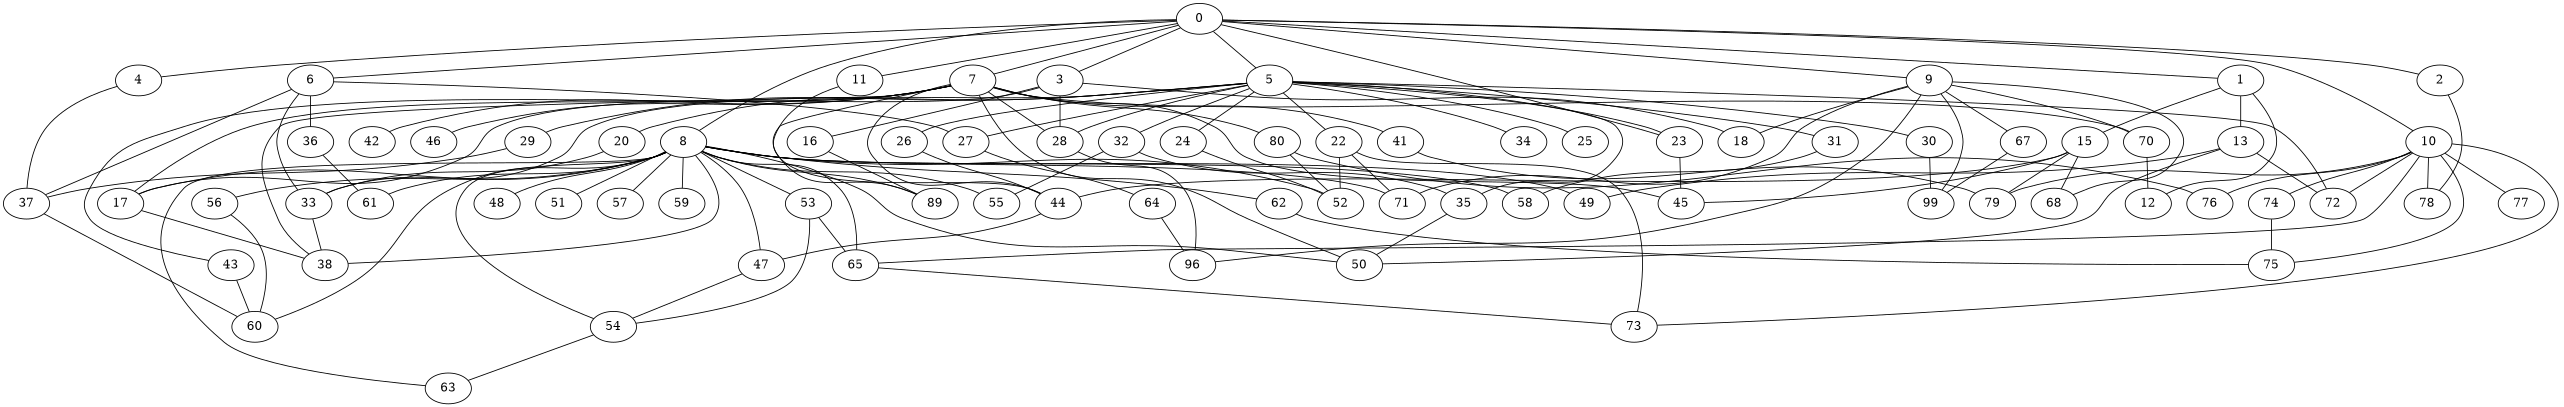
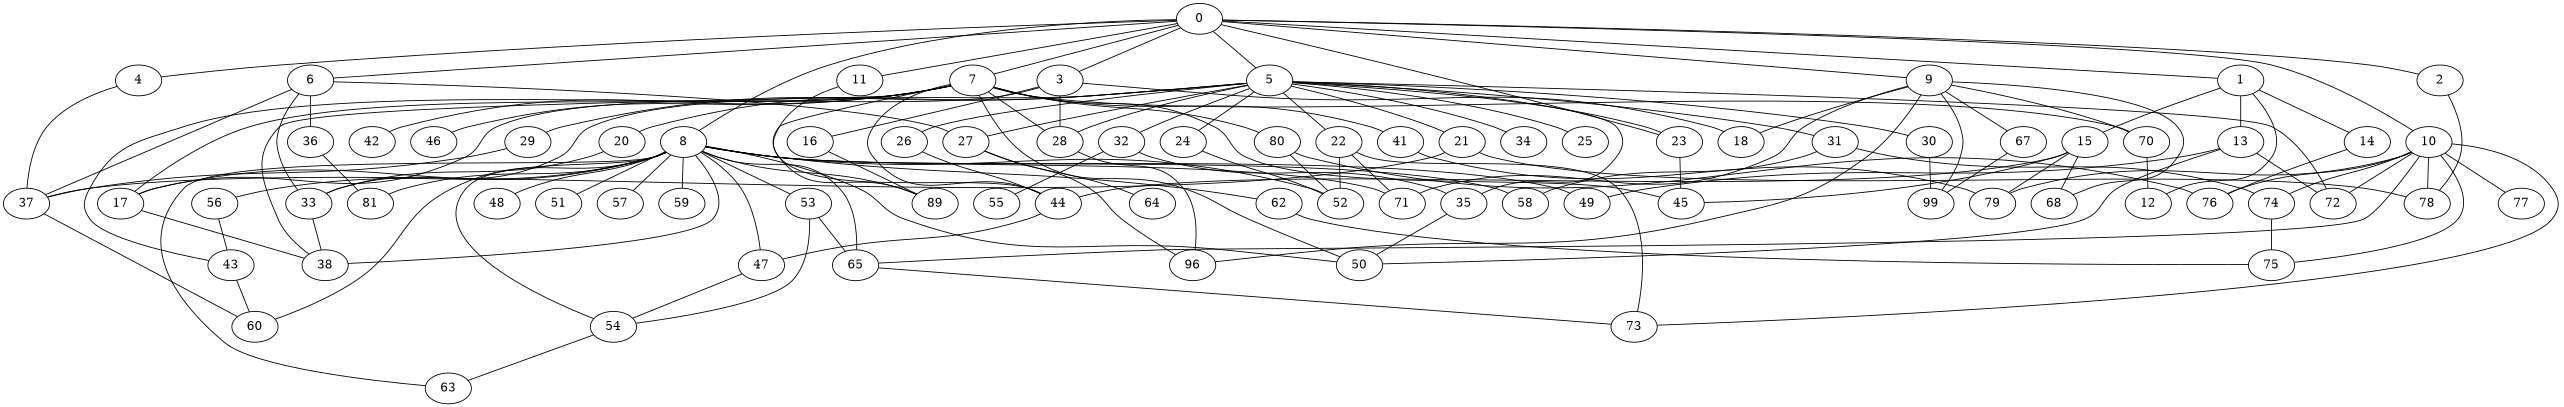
none -> (1462, 142)
none -> (2367, 142)
none -> (1966, 165)
(855, 172) -> none
(370, 204) -> (370, 204)
(1173, 234) -> (1101, 198)
(264, 257) -> (221, 228)
